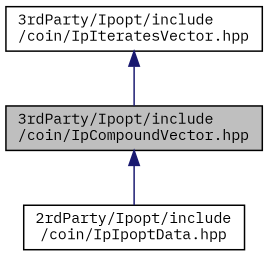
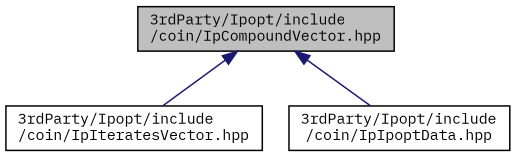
(134, 86) -> (194, 83)
(134, 227) -> (399, 128)
